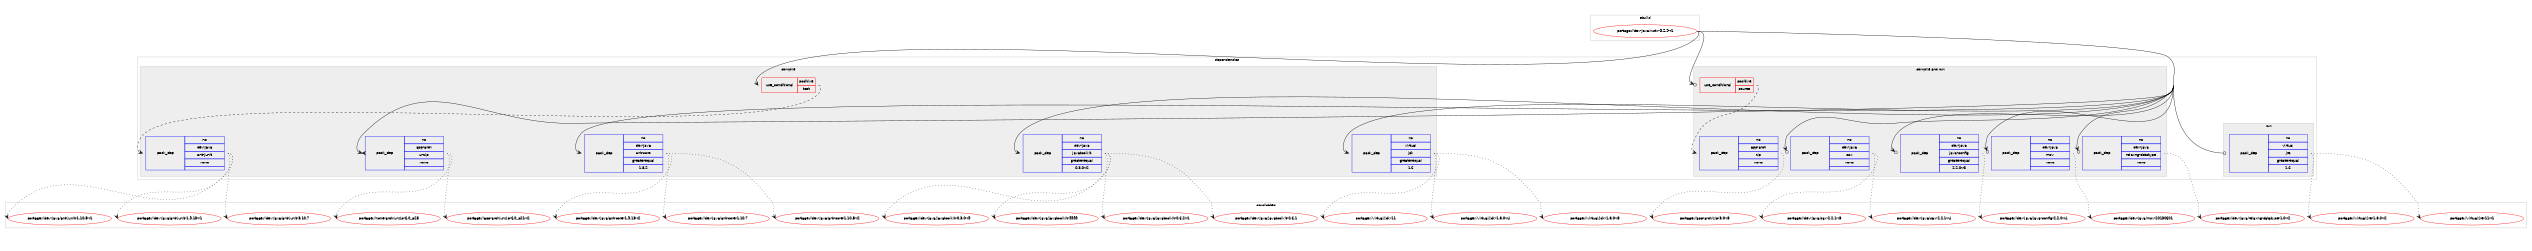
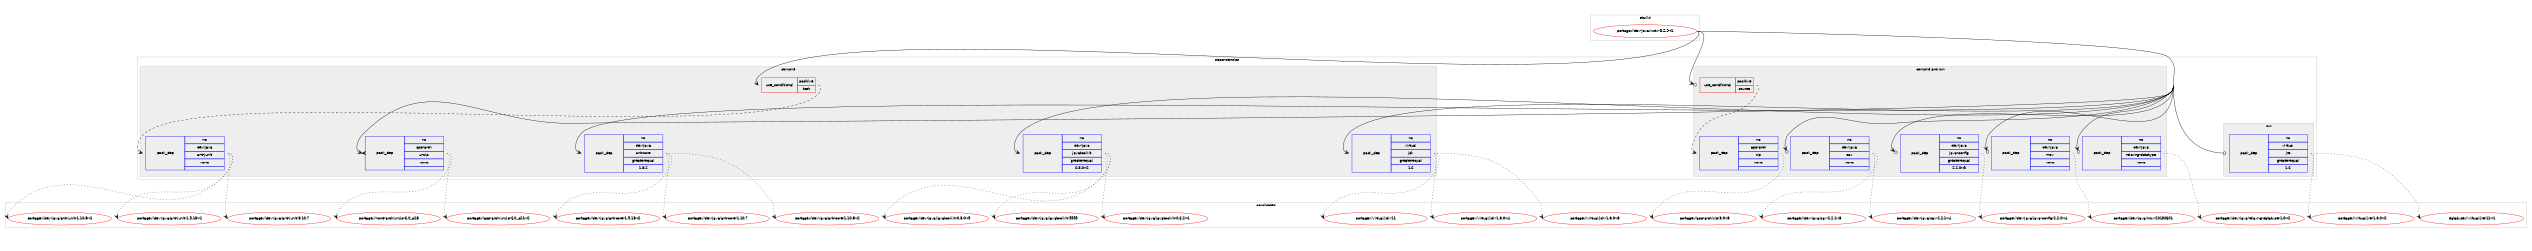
(1266, 219) -> none
(2472, 219) -> (2472, 219)
